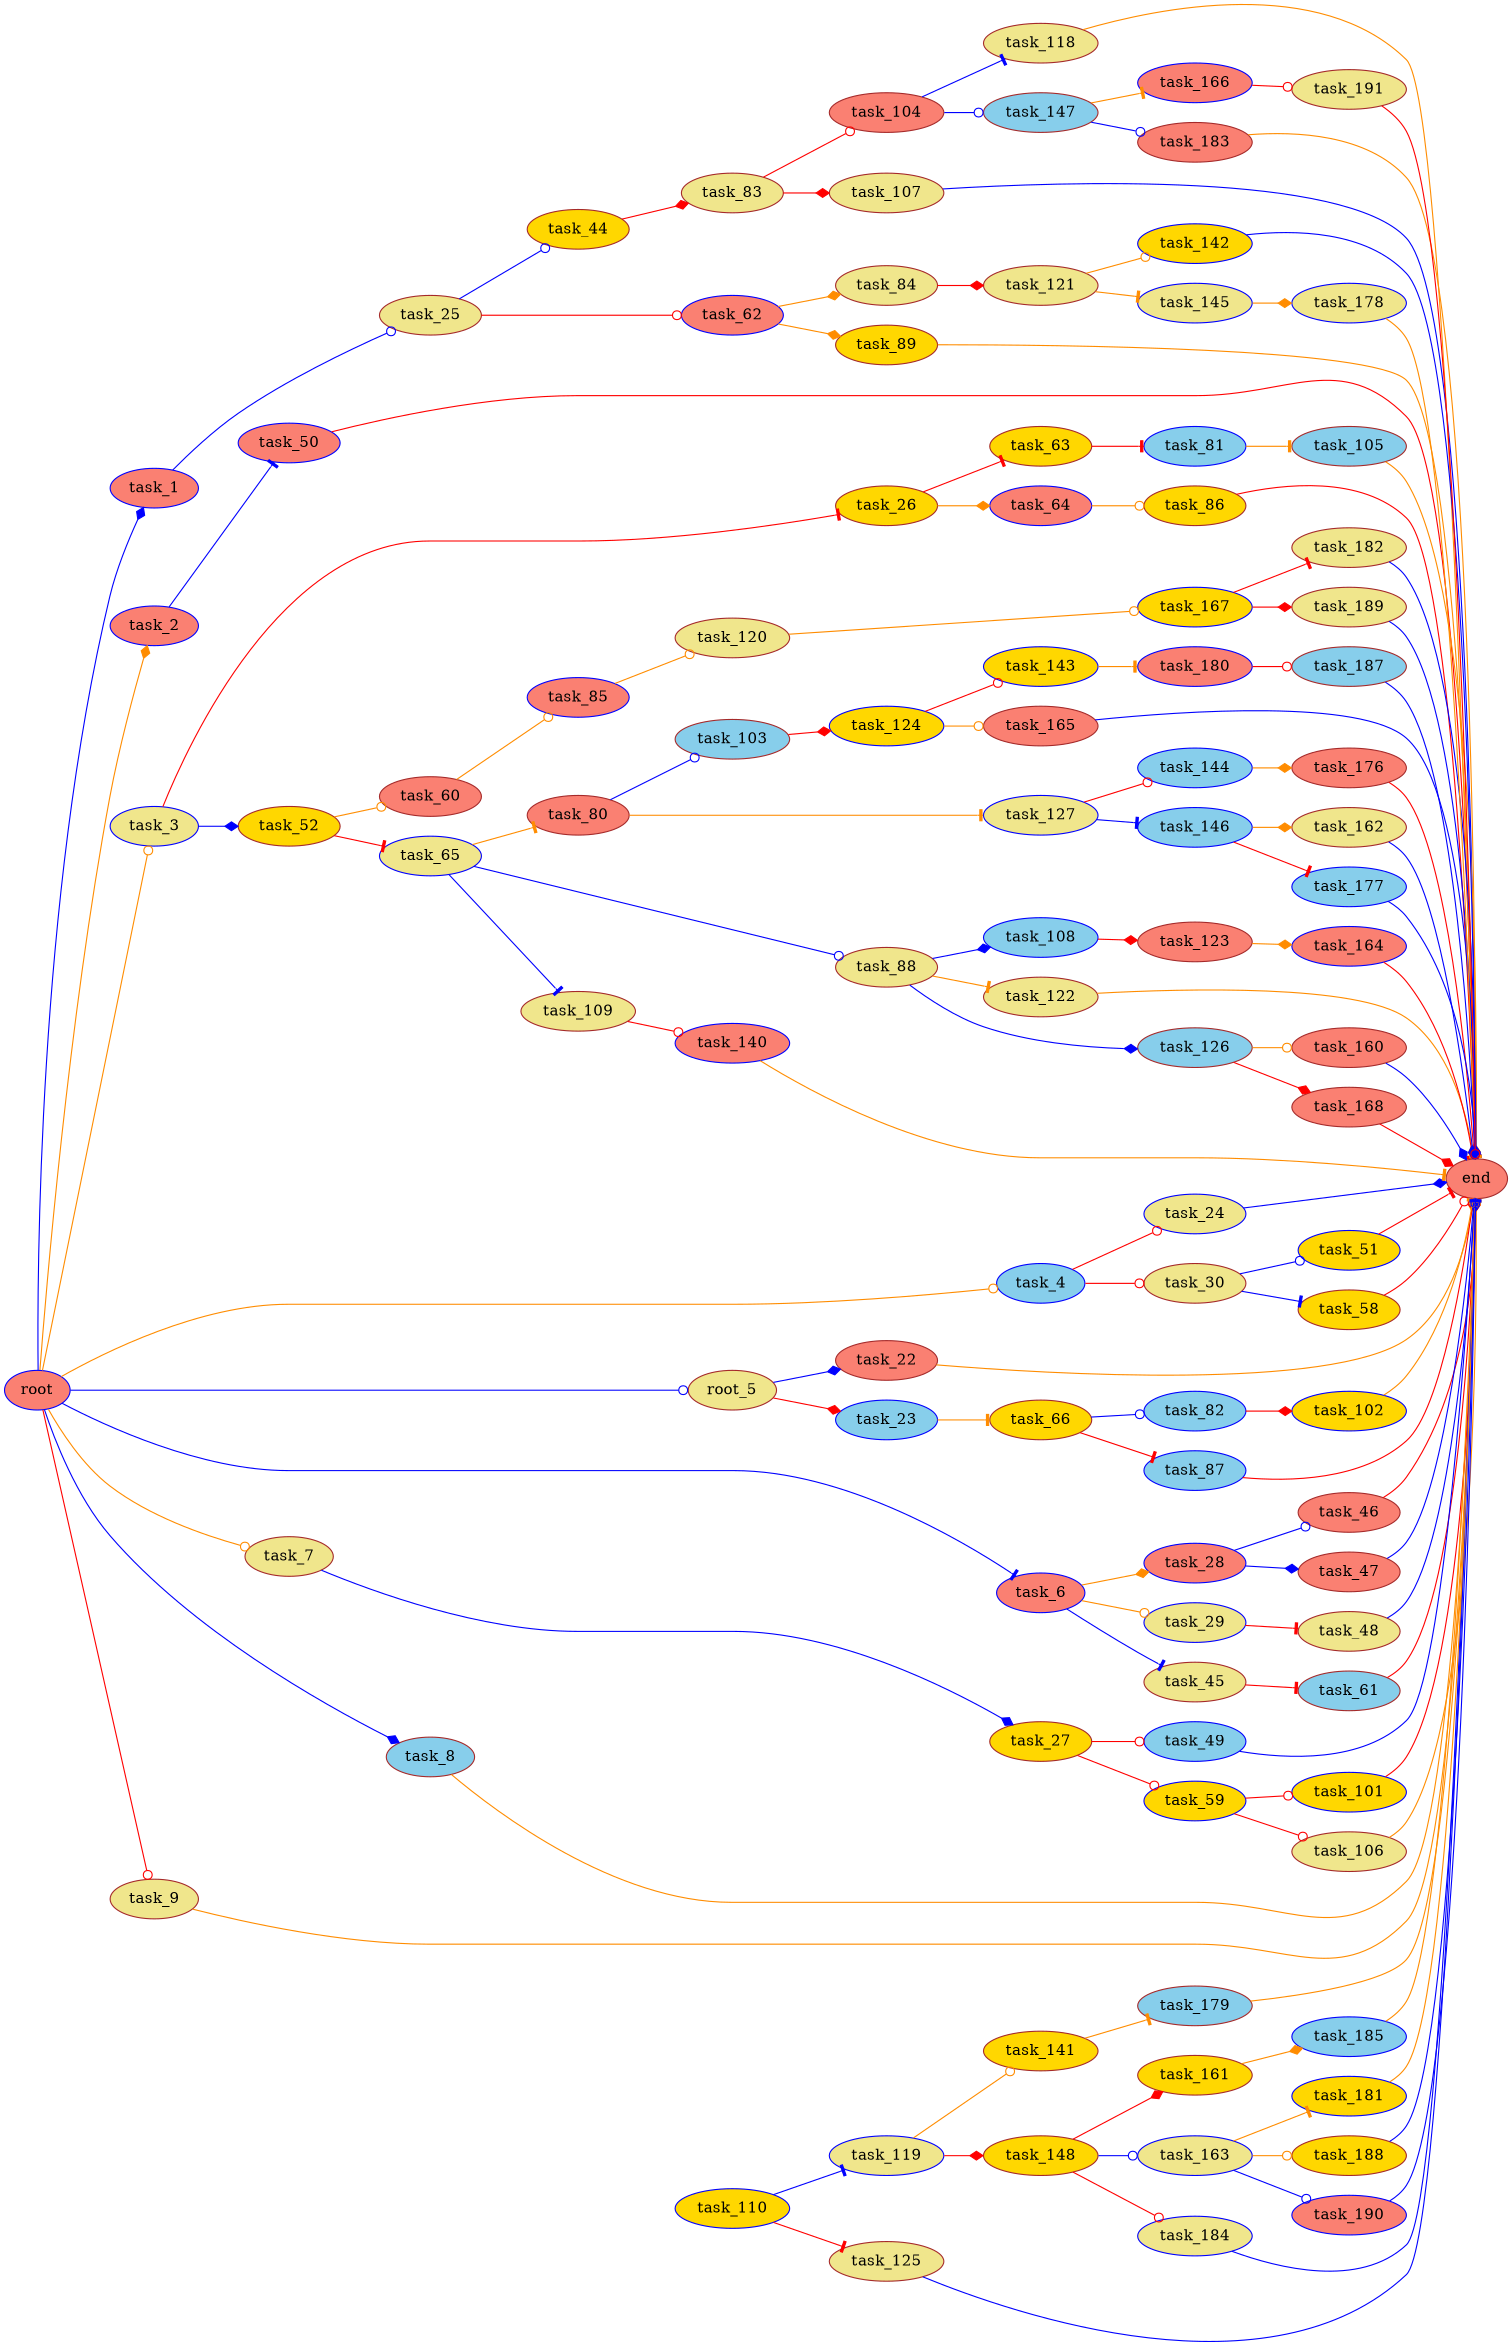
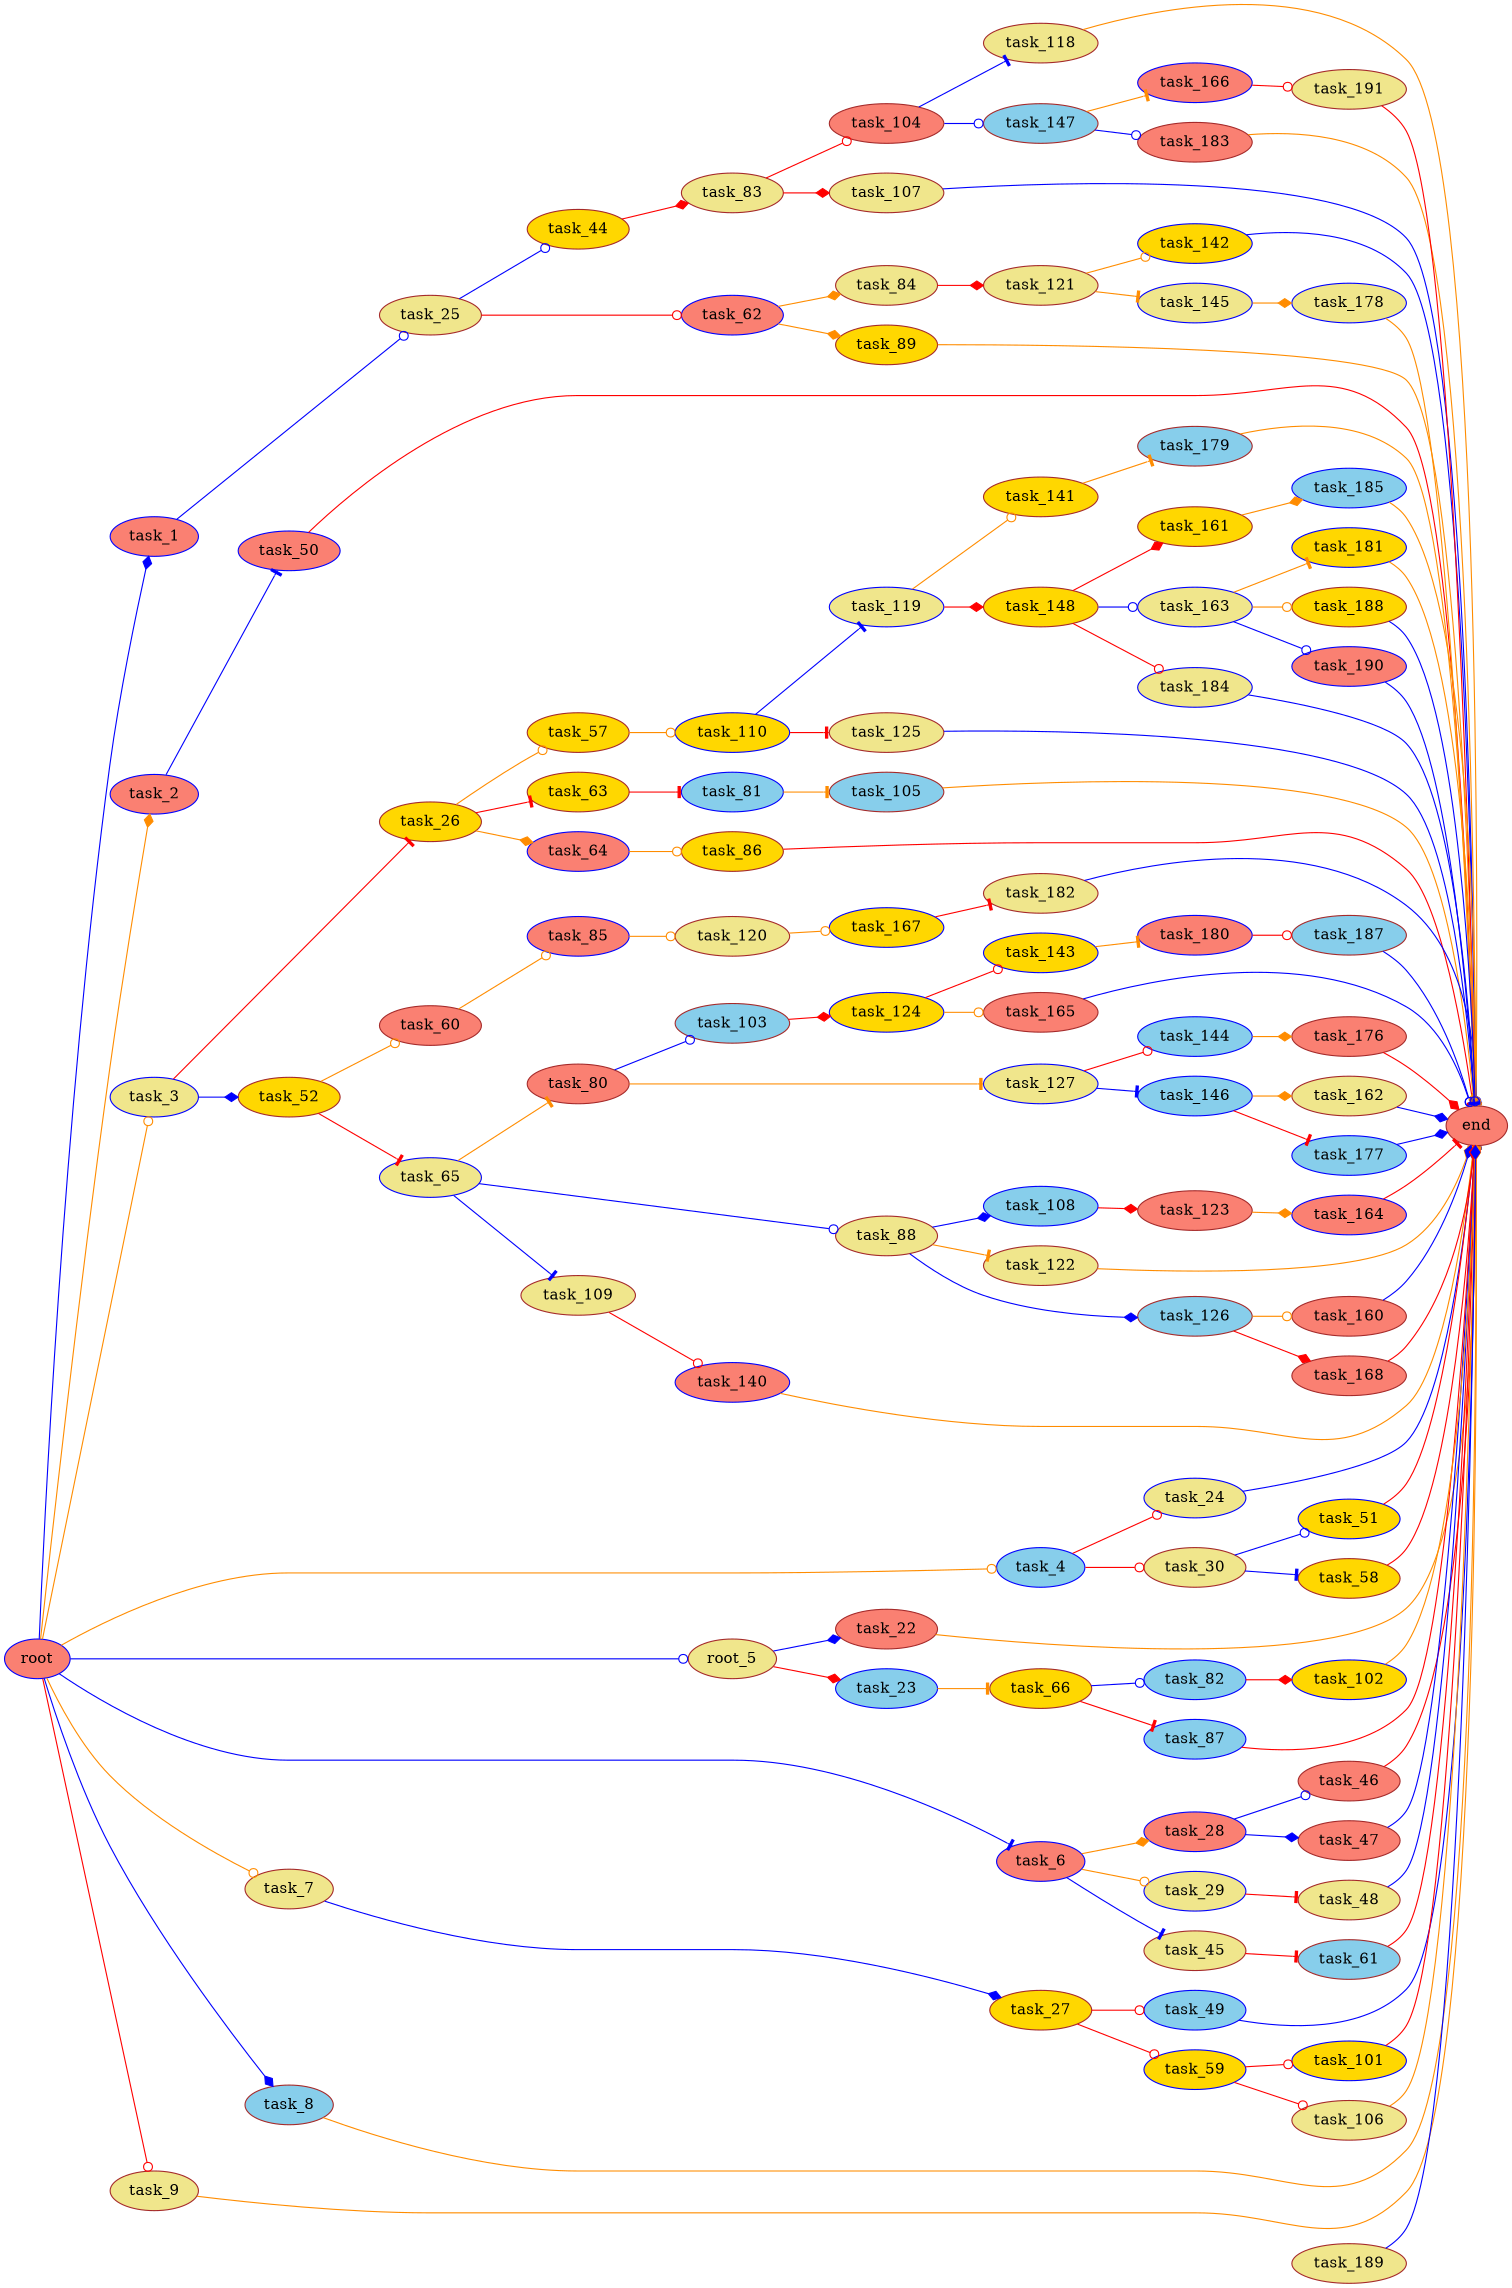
(1265, 607) -> none
none -> (578, 733)
